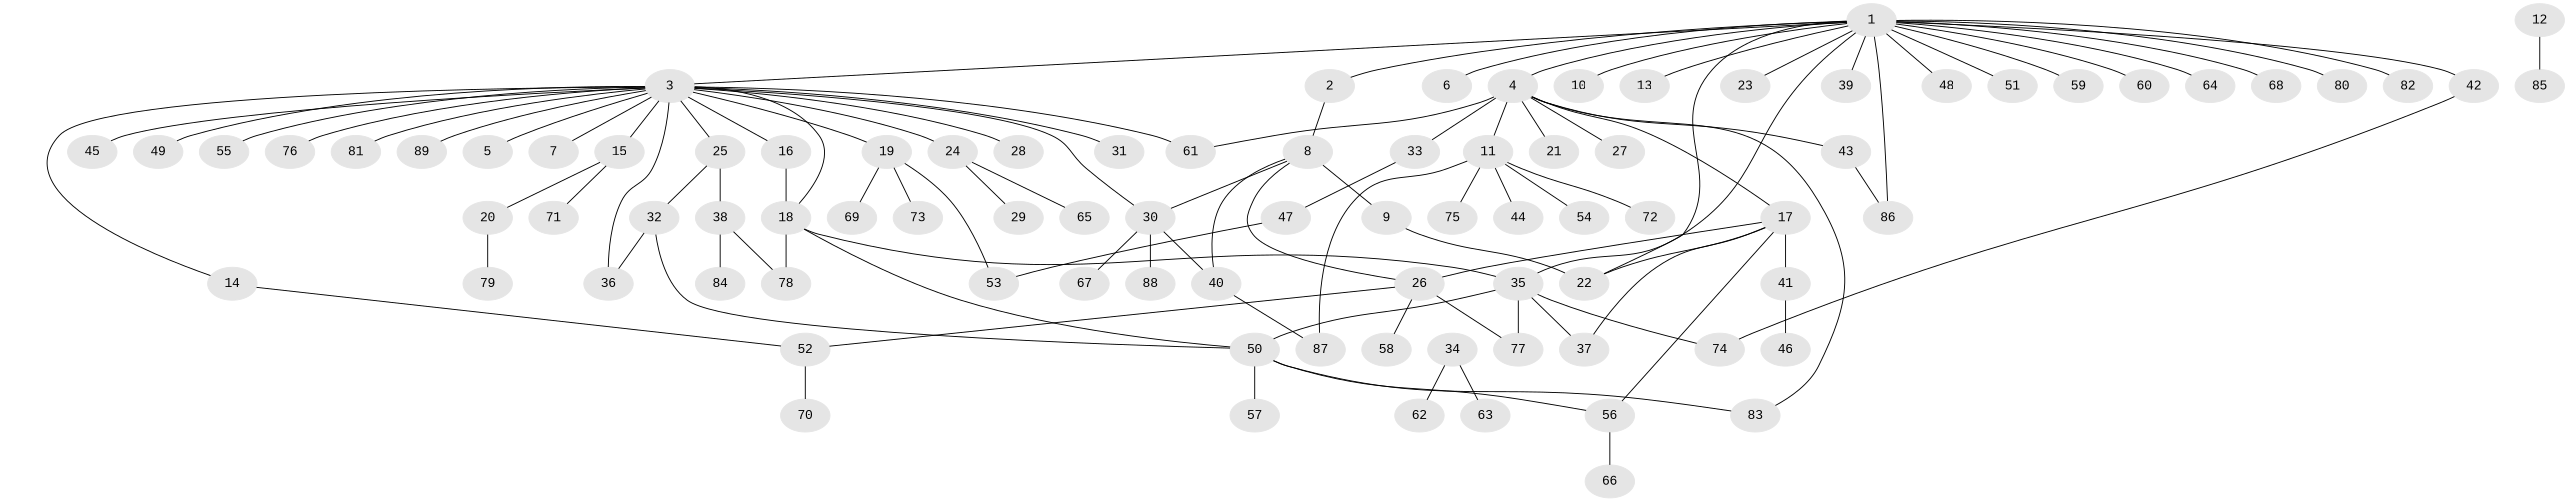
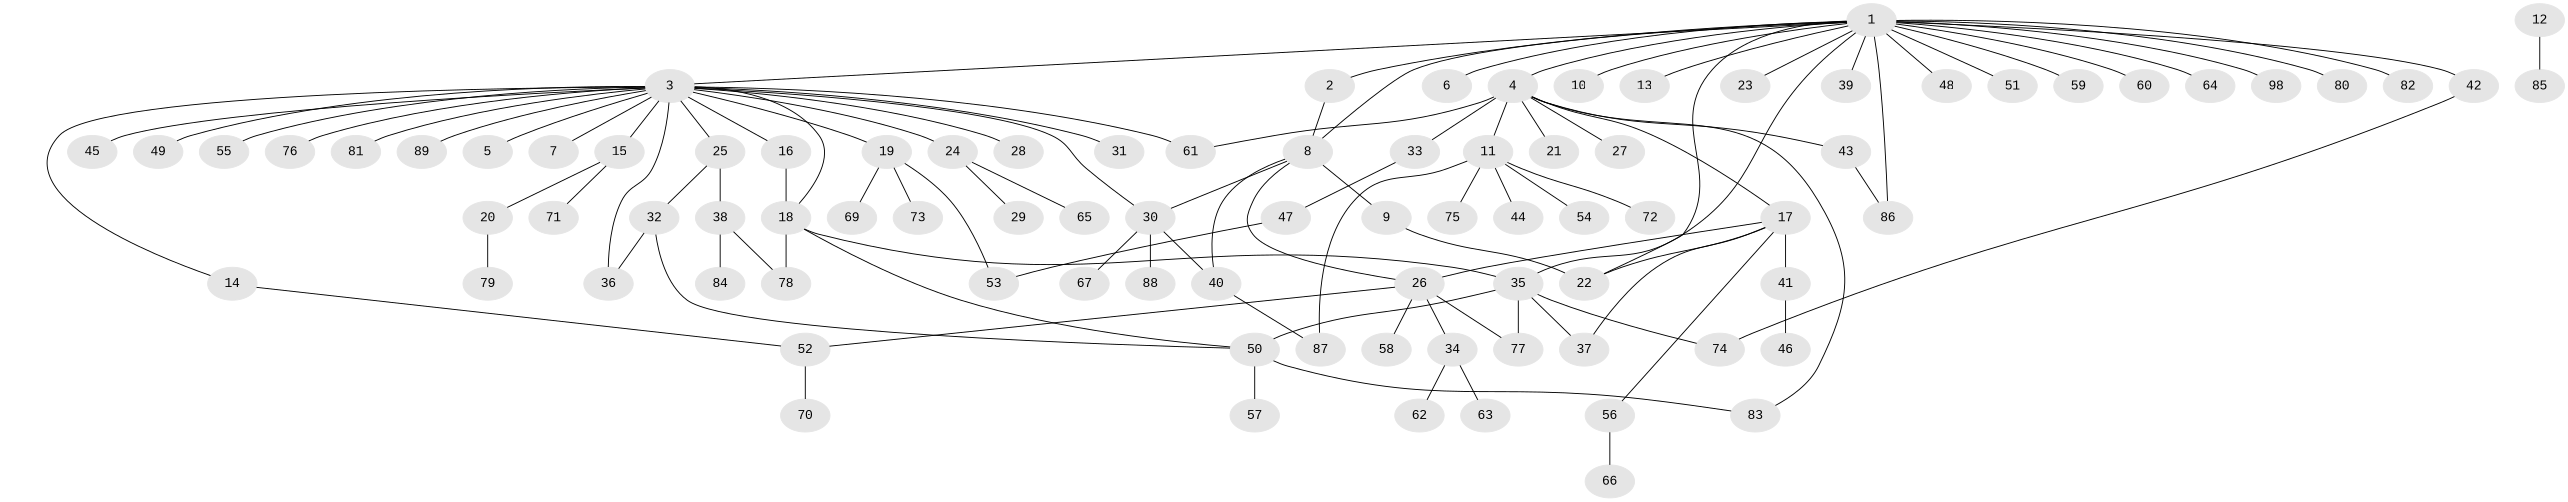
none -> (1572, 41)
(2276, 86) -> (2276, 86)
none -> (1436, 317)
(1508, 398) -> none
